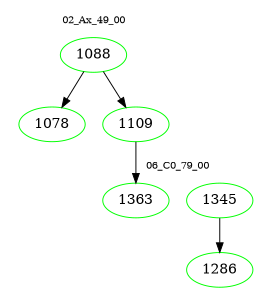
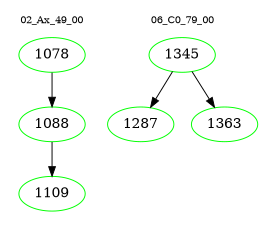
(75, 85) -> (52, 85)
(136, 163) -> (201, 85)
(220, 270) -> (141, 124)
